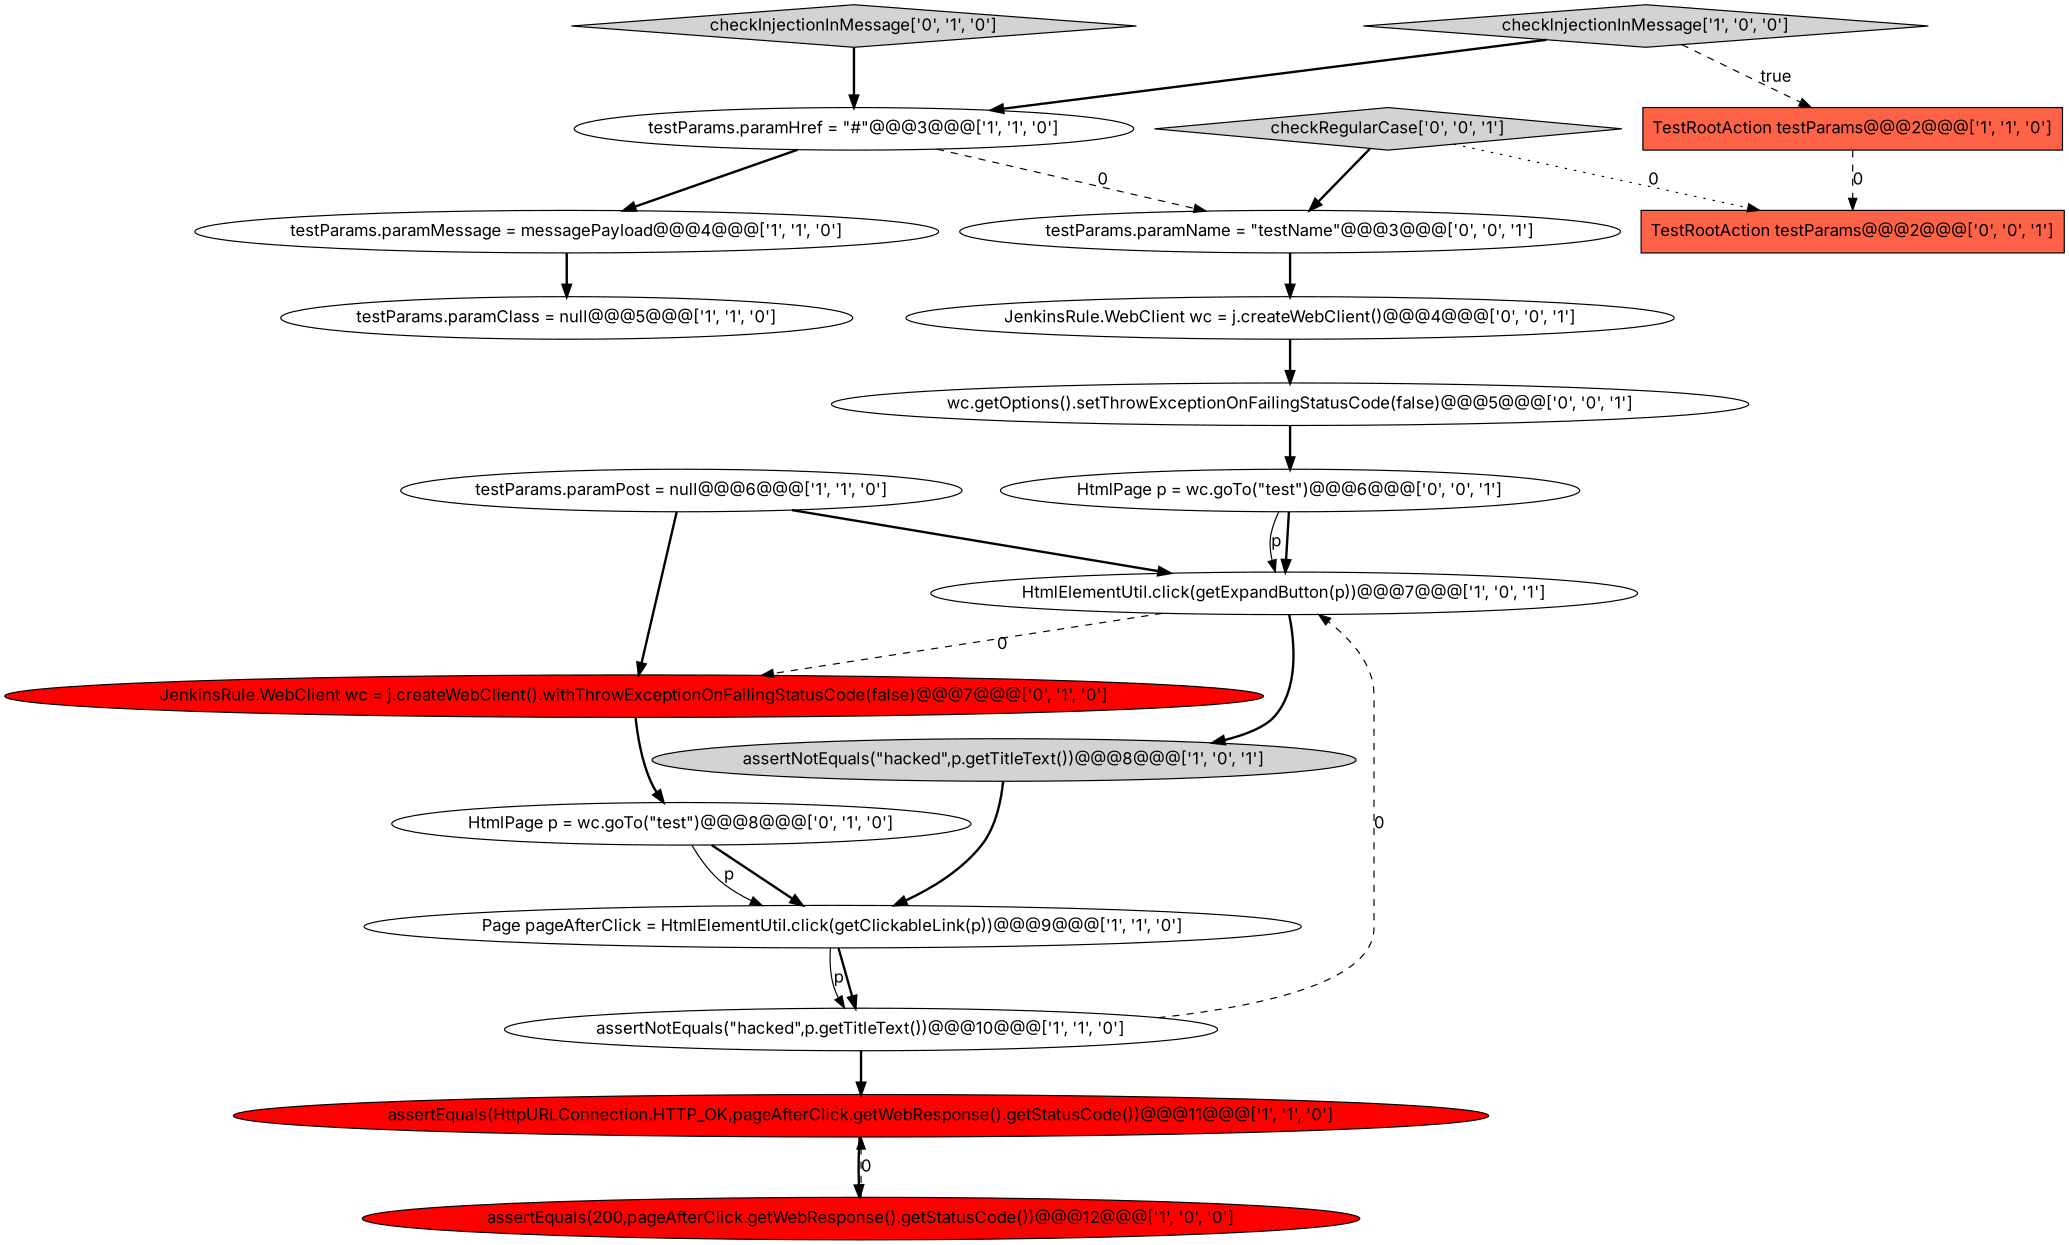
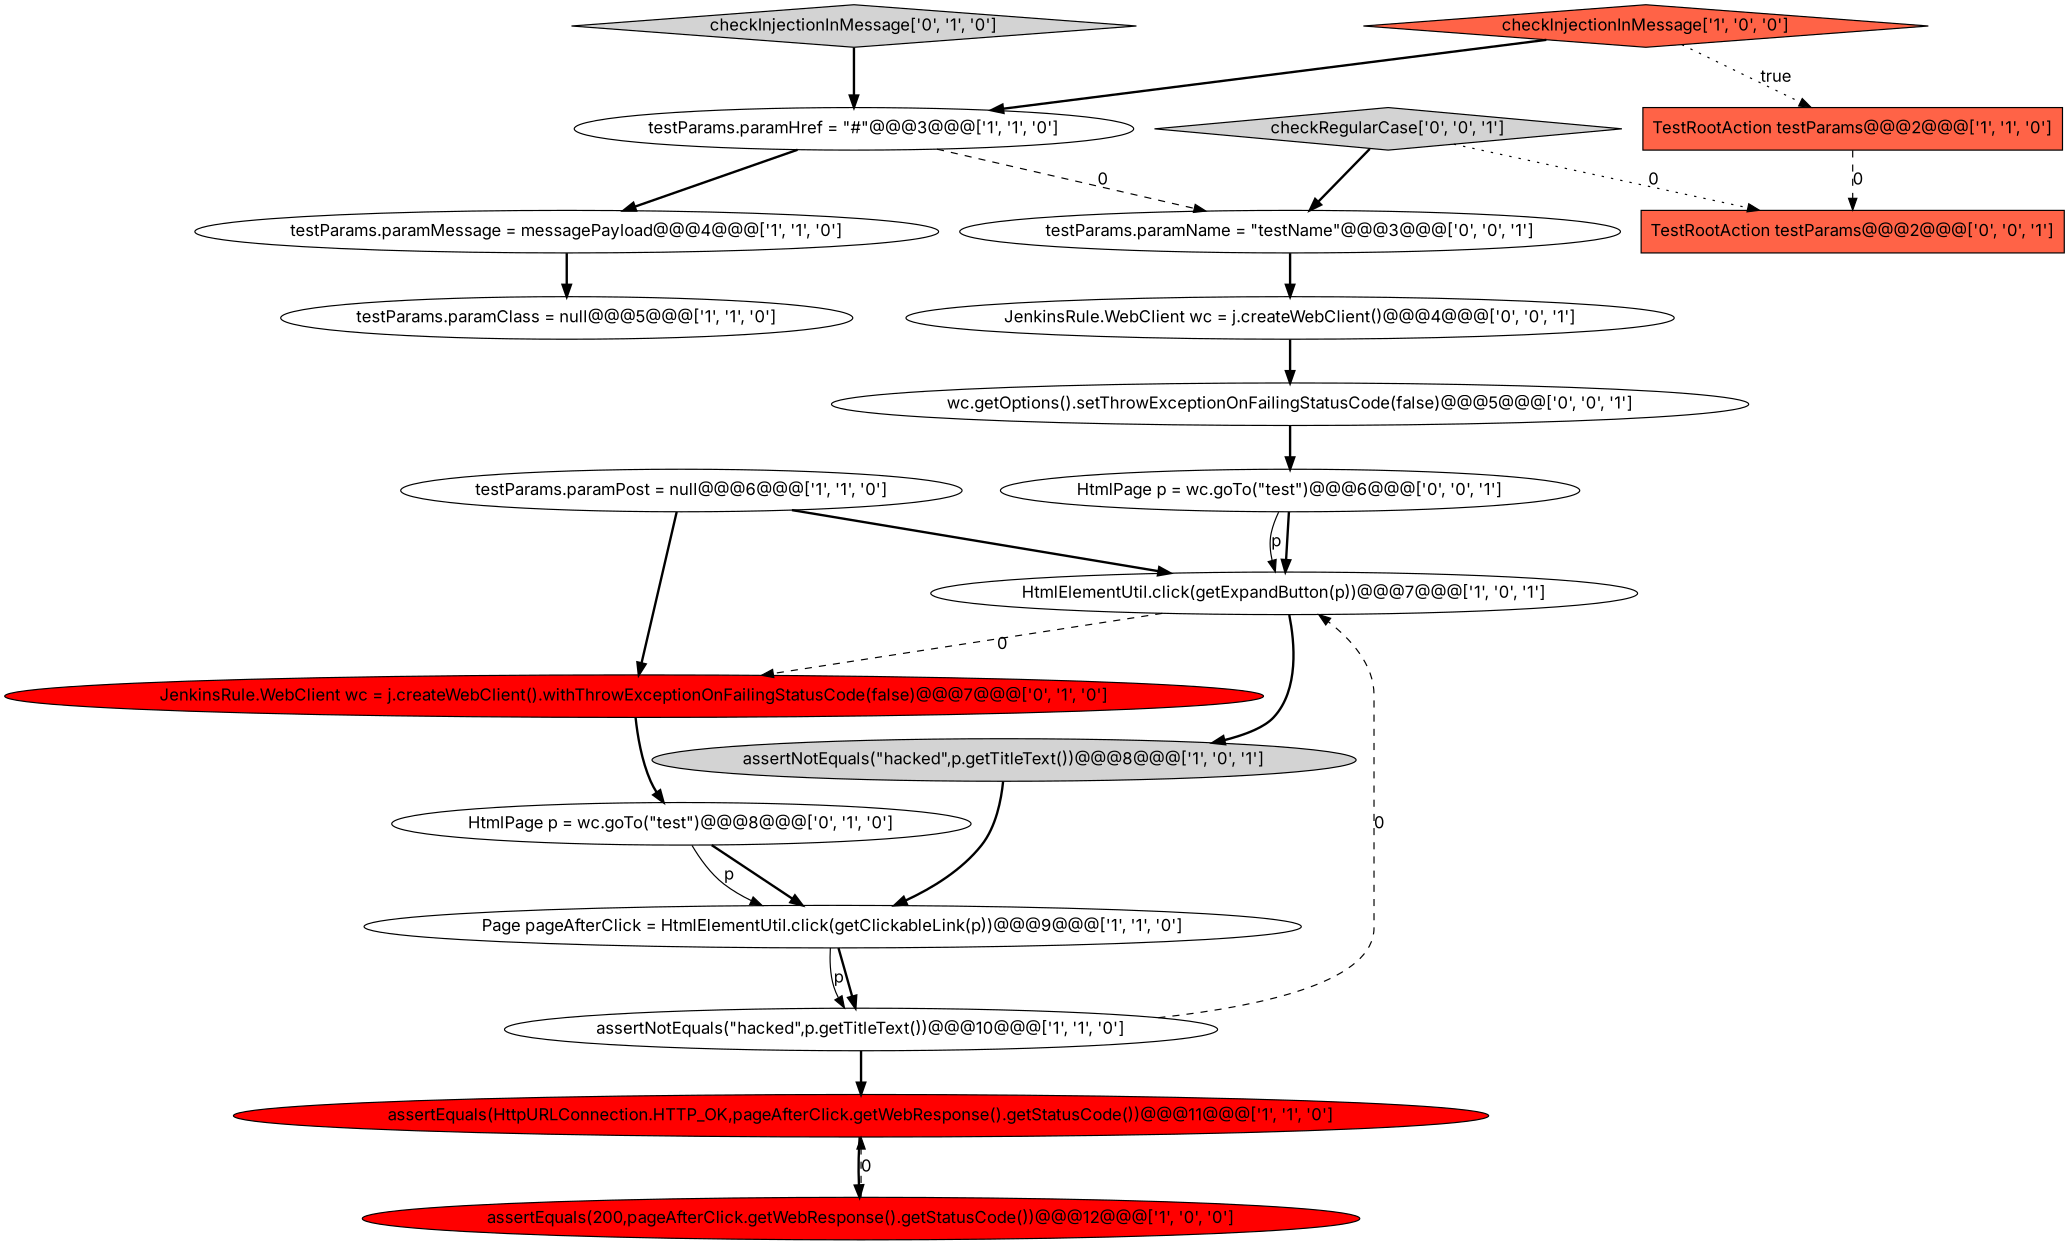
(1646, 26) -> (1646, 26)
(1741, 73) -> (1741, 73)
